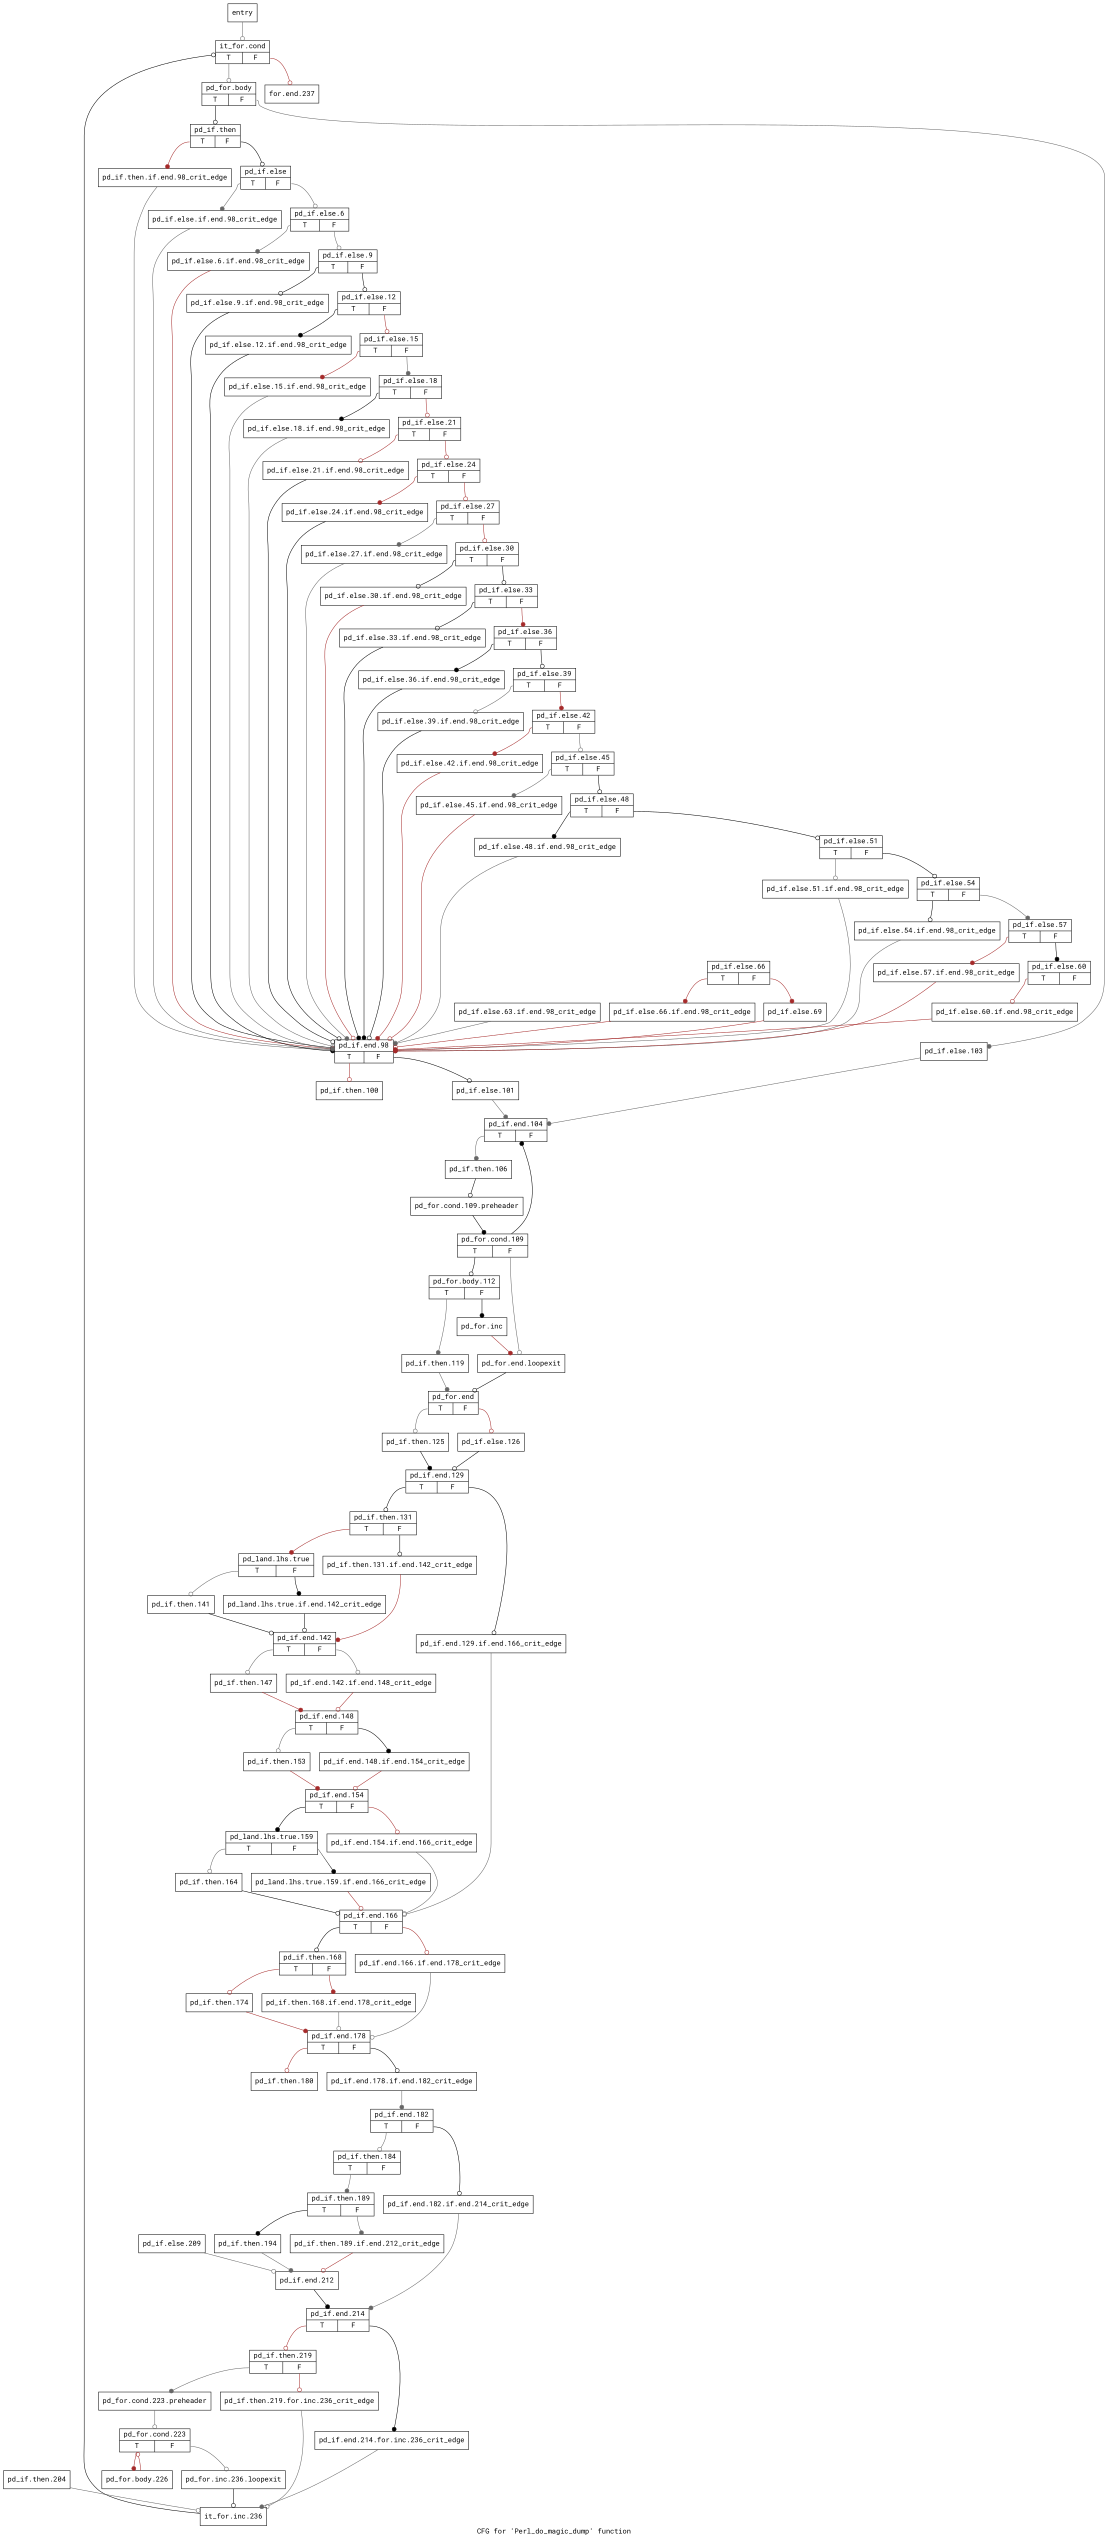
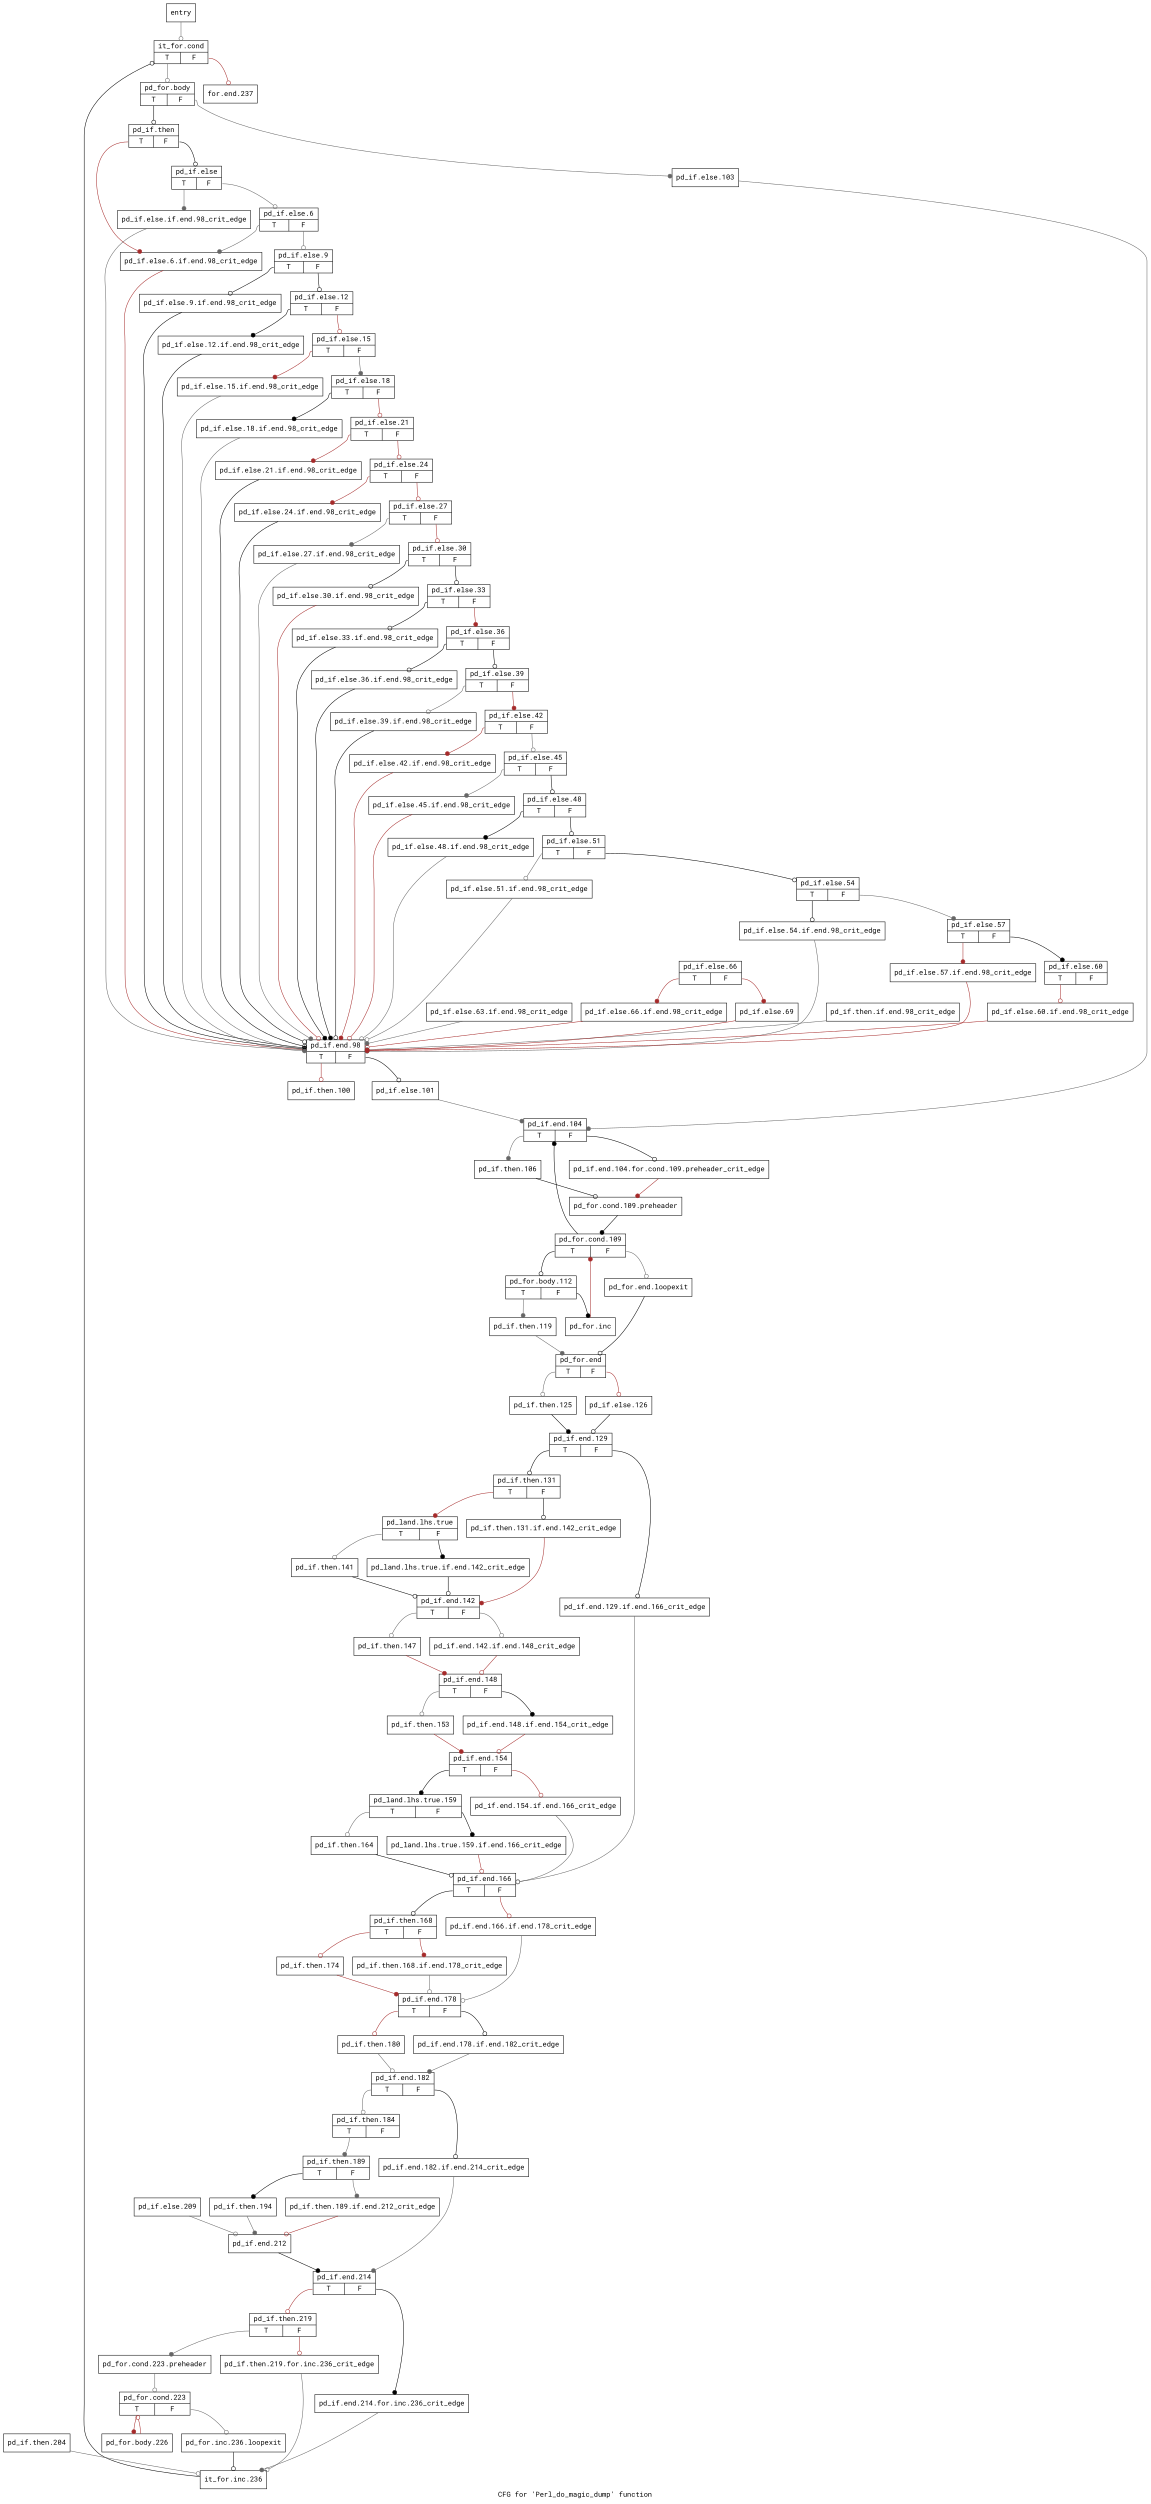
(176, 150) -> (98, 195)
(382, 449) -> (335, 449)
(478, 659) -> (430, 659)
none -> (669, 1169)
(500, 1344) -> (590, 1290)
none -> (385, 2062)
